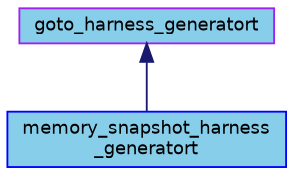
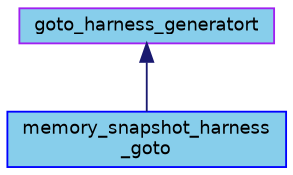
(147, 139) -> (147, 139)
